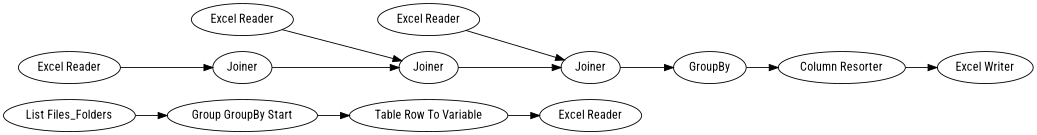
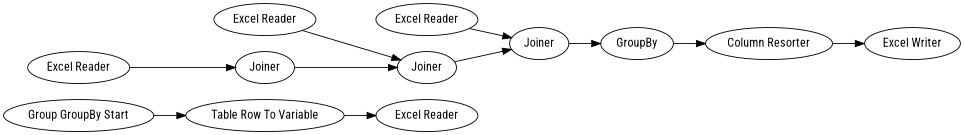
(69, 116) -> none
